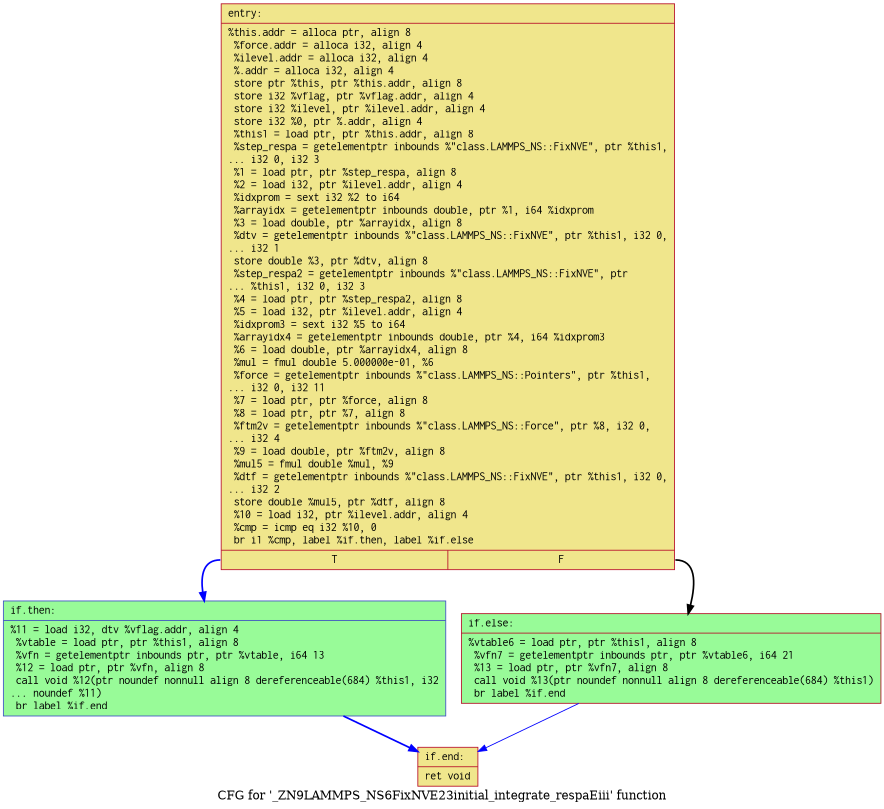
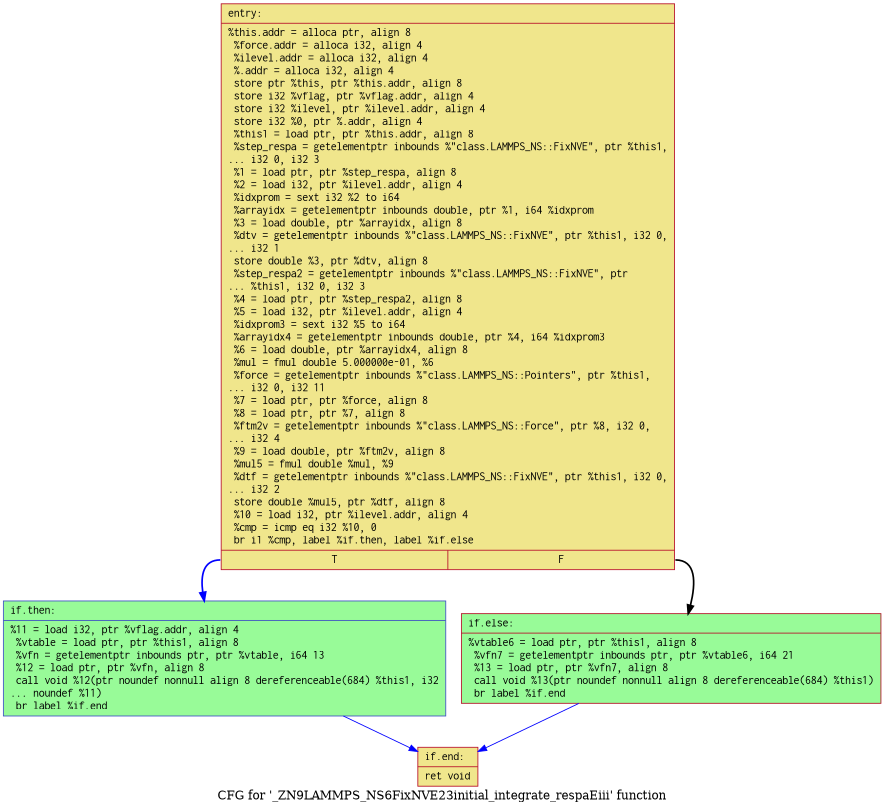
(125, 630) -> (125, 630)
(377, 732) -> (377, 732)
